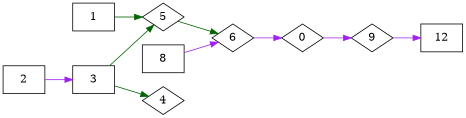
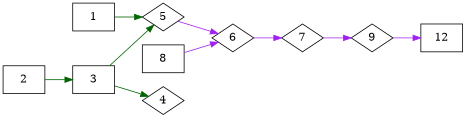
(194, 26) -> (194, 26)
(302, 38) -> (302, 38)
(55, 80) -> (55, 80)
